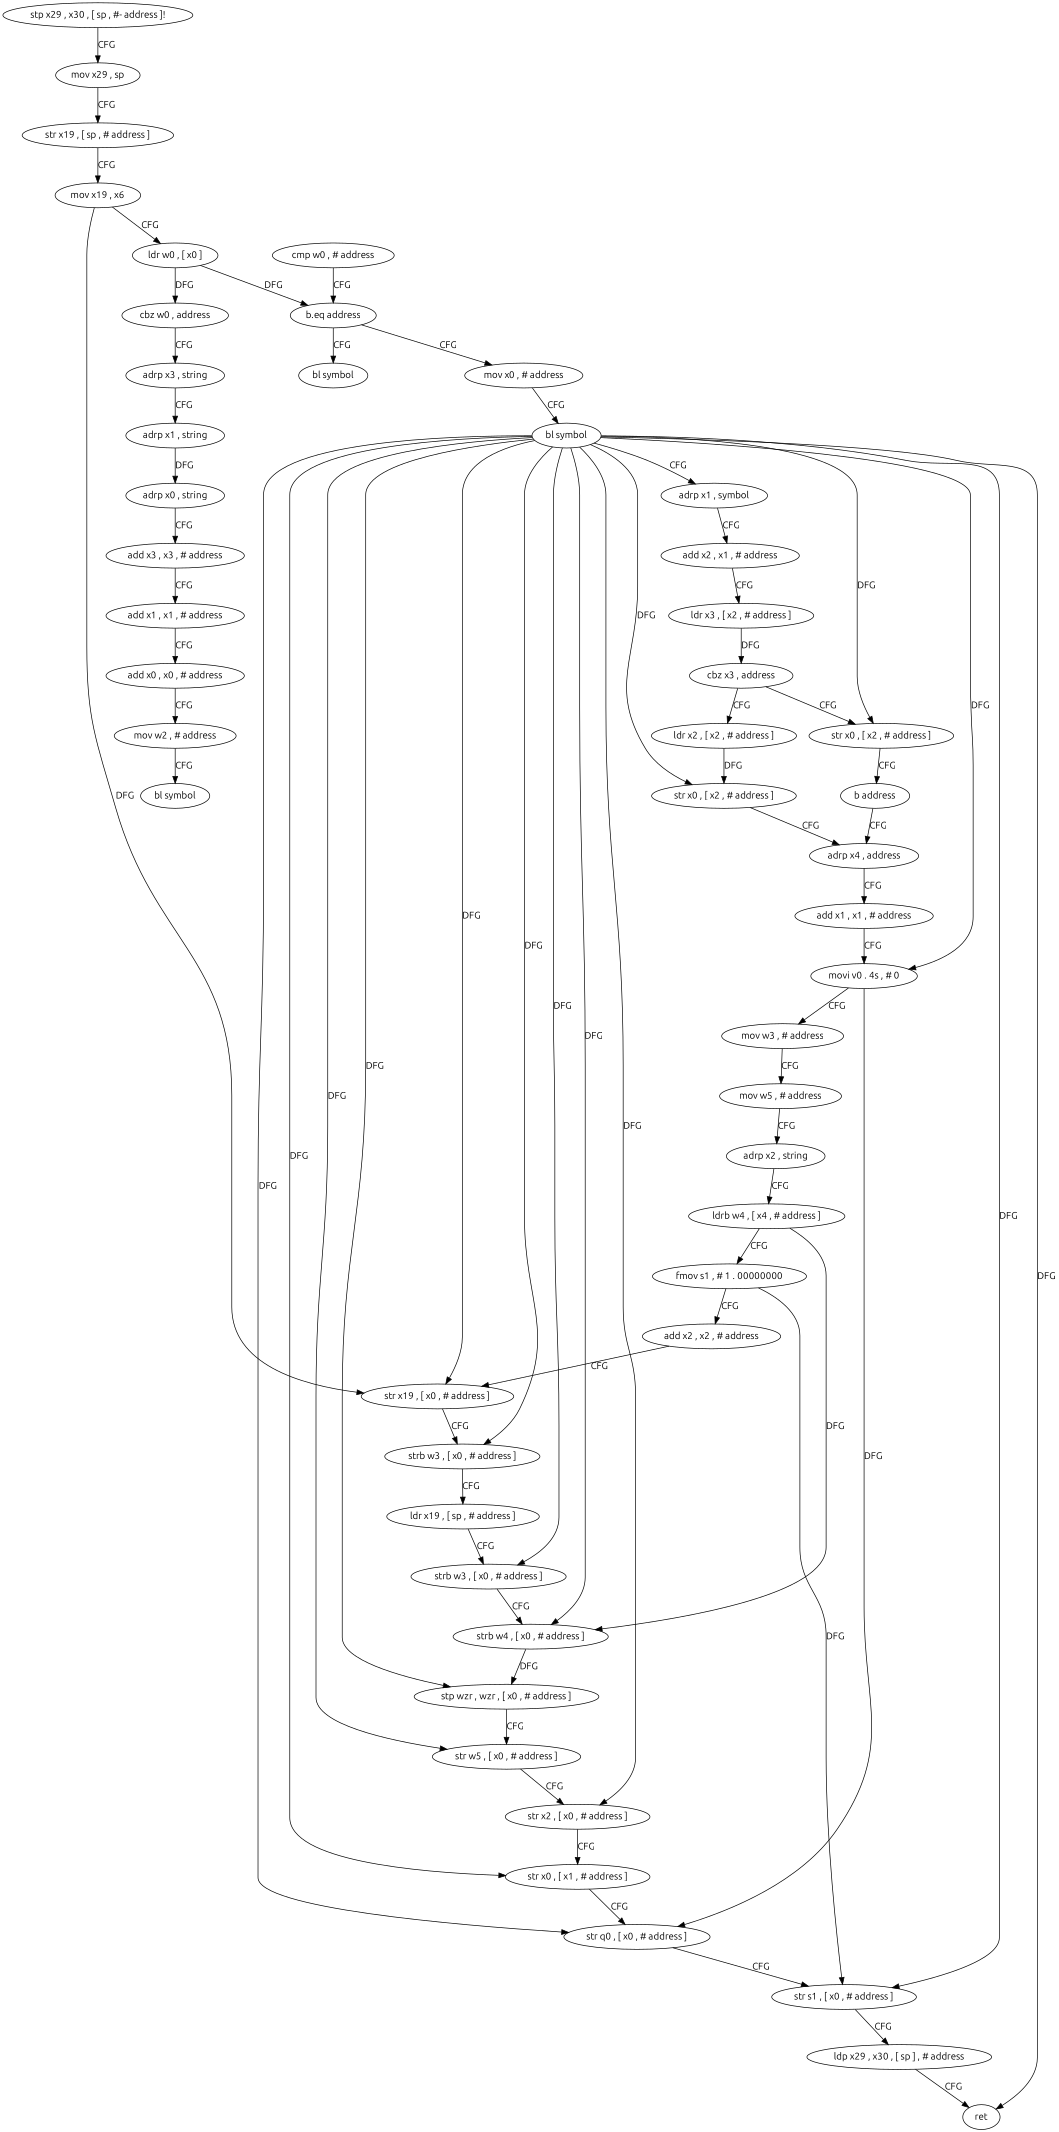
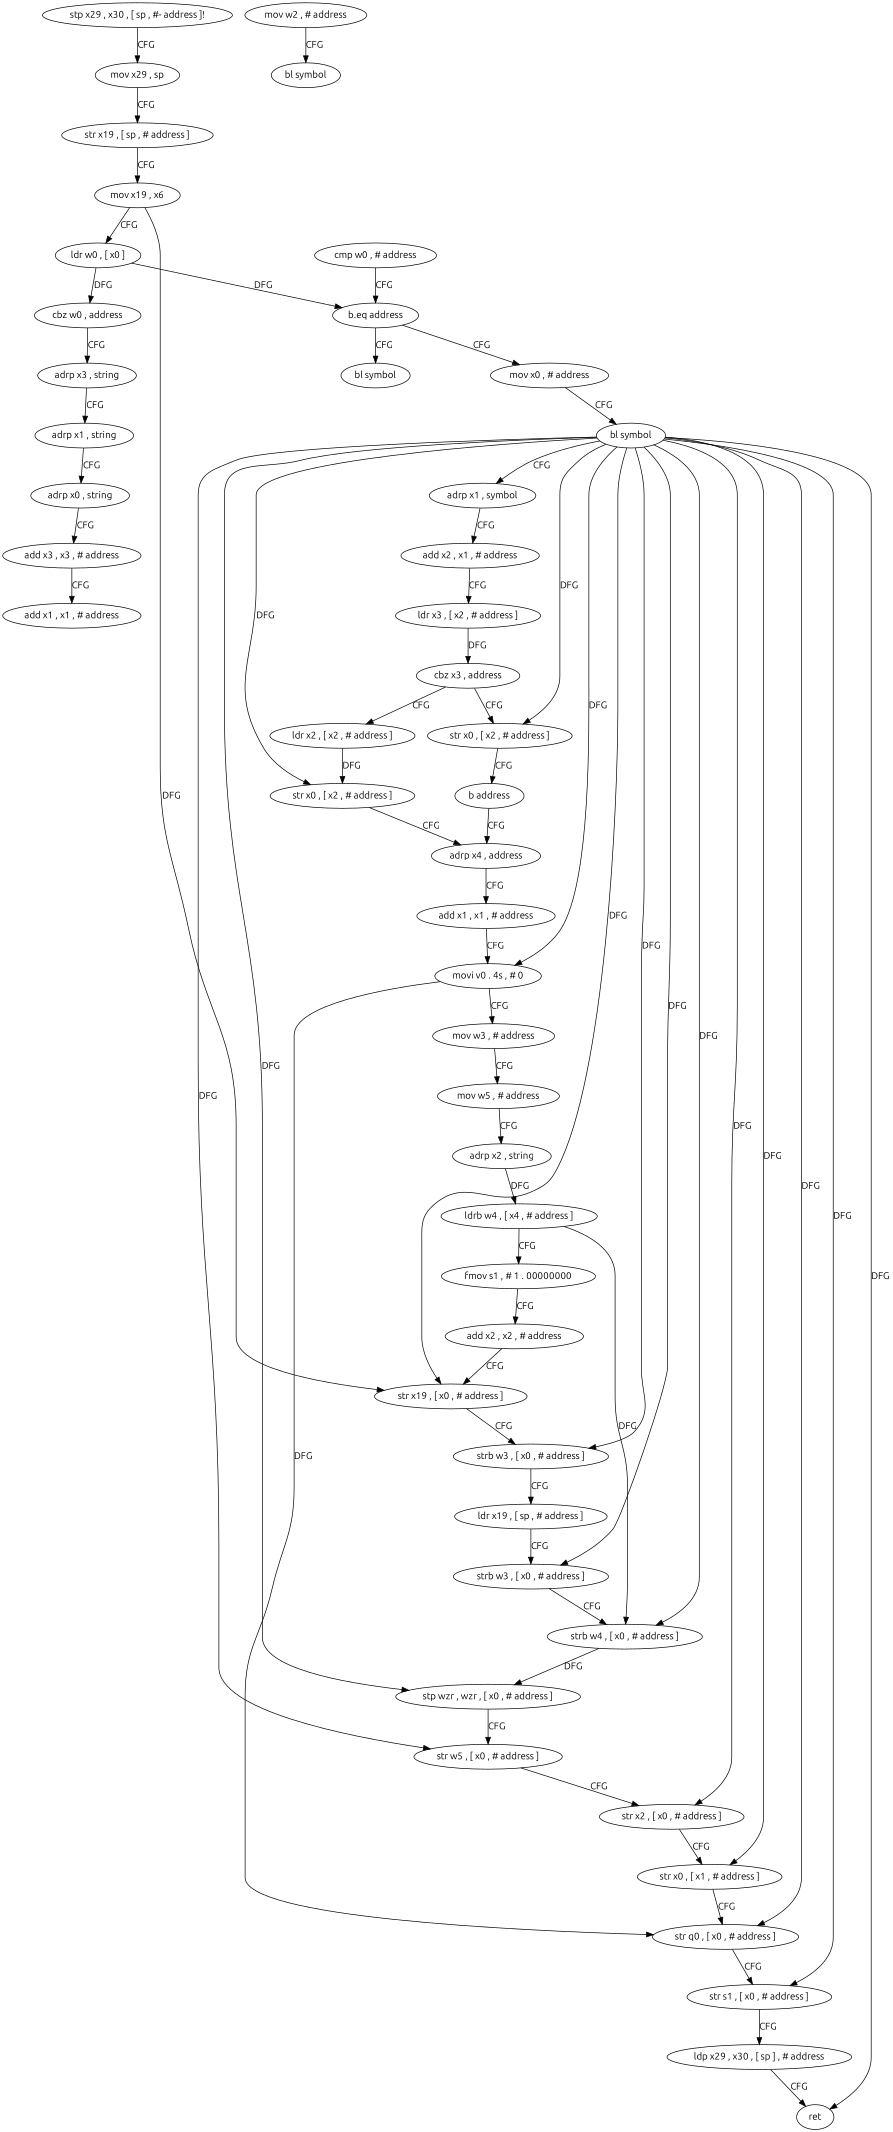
(185, 466) -> (92, 466)
(175, 676) -> none
(780, 1186) -> (520, 1186)
(825, 1621) -> none
